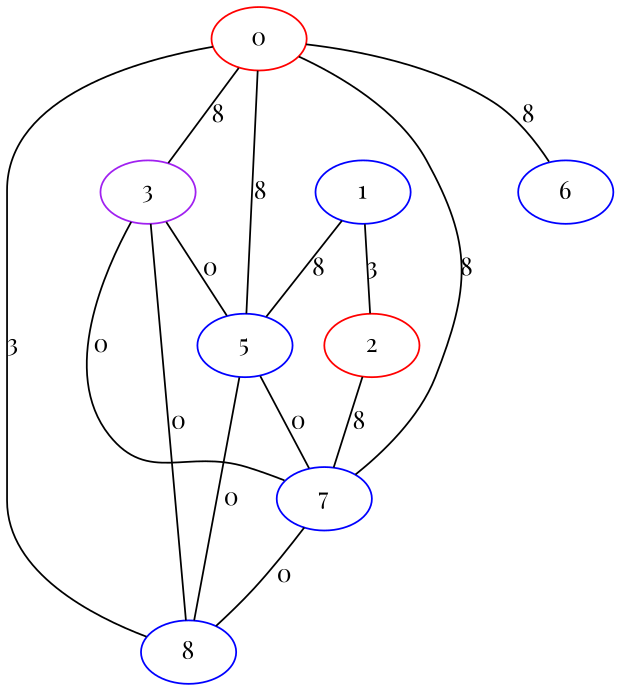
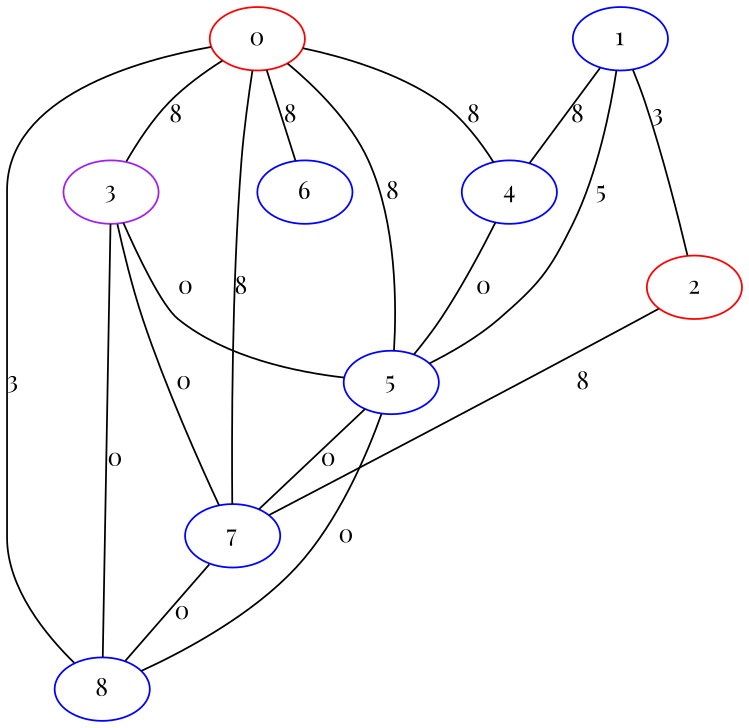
none -> (509, 192)
(319, 269) -> (602, 192)
